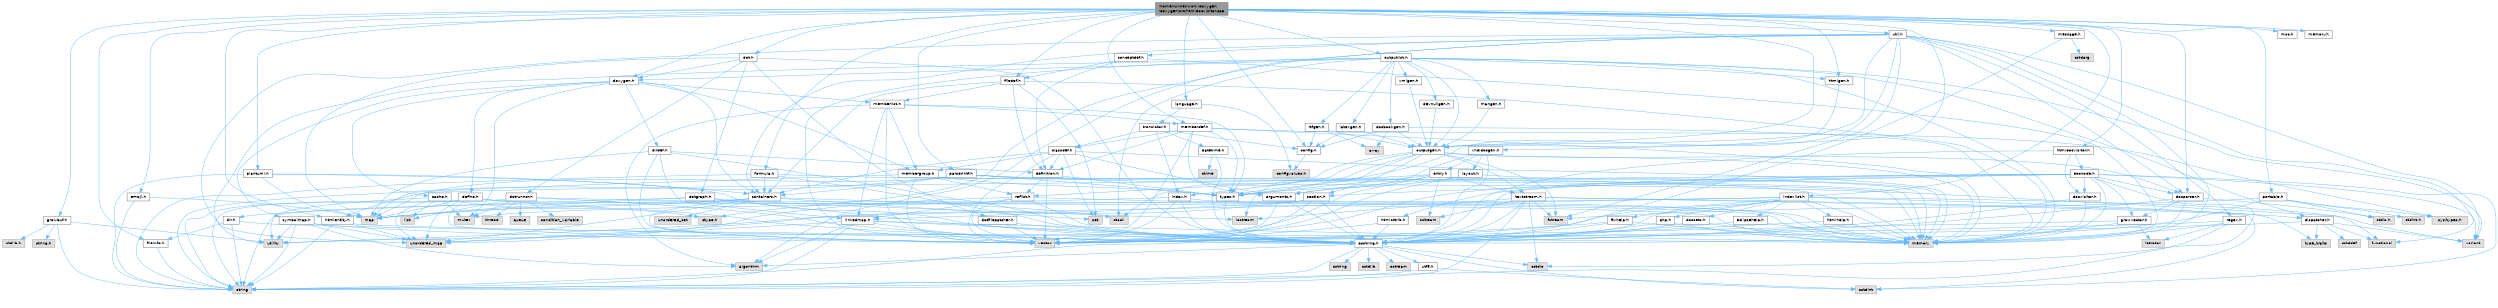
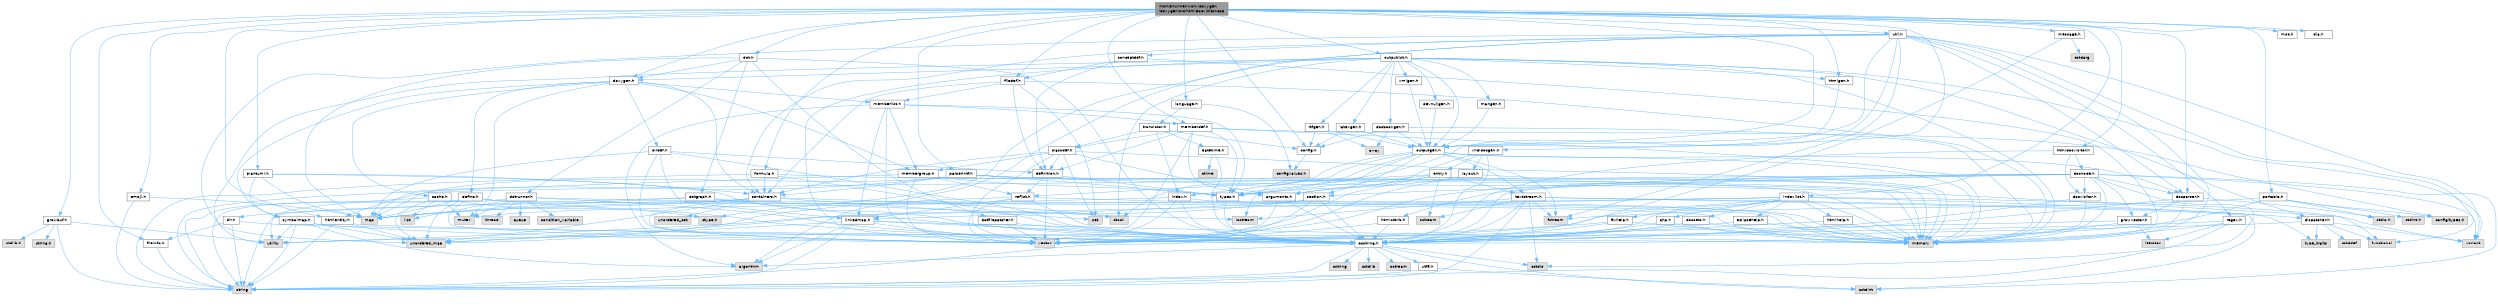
(2319, 34) -> (2319, 34)
(114, 219) -> (251, 199)
(2450, 220) -> (2450, 220)
